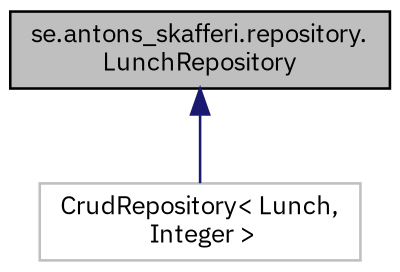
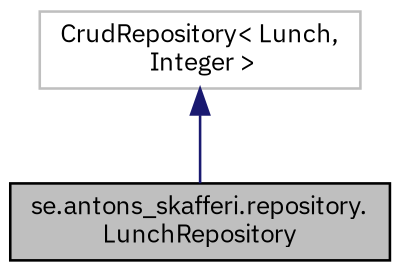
(200, 149) -> (200, 149)
